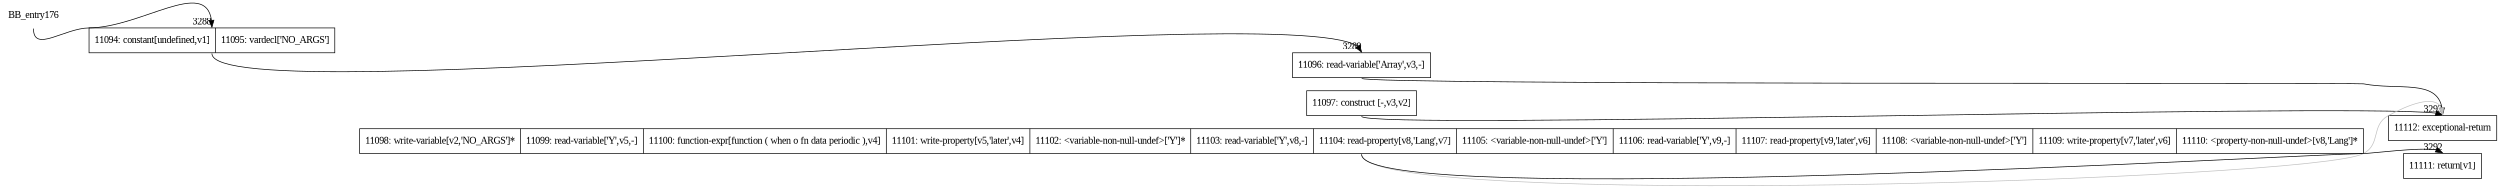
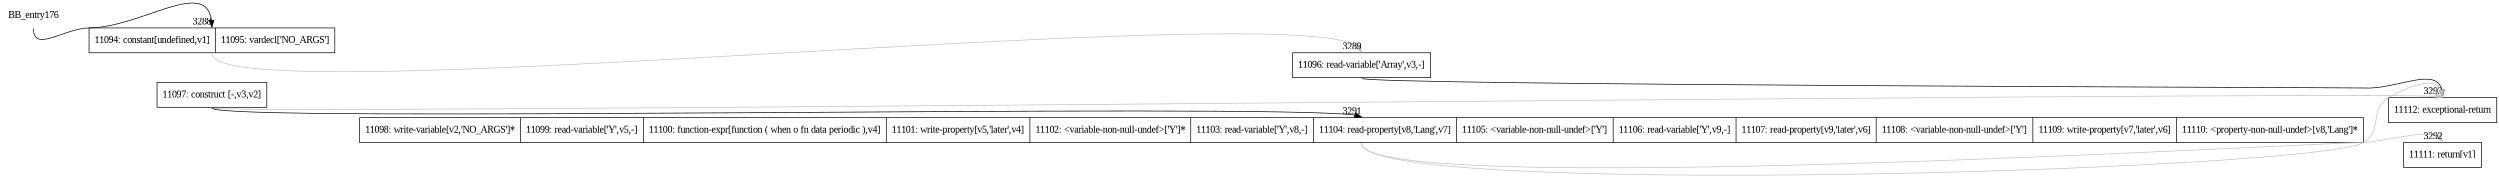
(784, 53) -> (784, 53)
none -> (783, 113)
(1899, 116) -> (1324, 103)
(1898, 173) -> (1899, 162)
